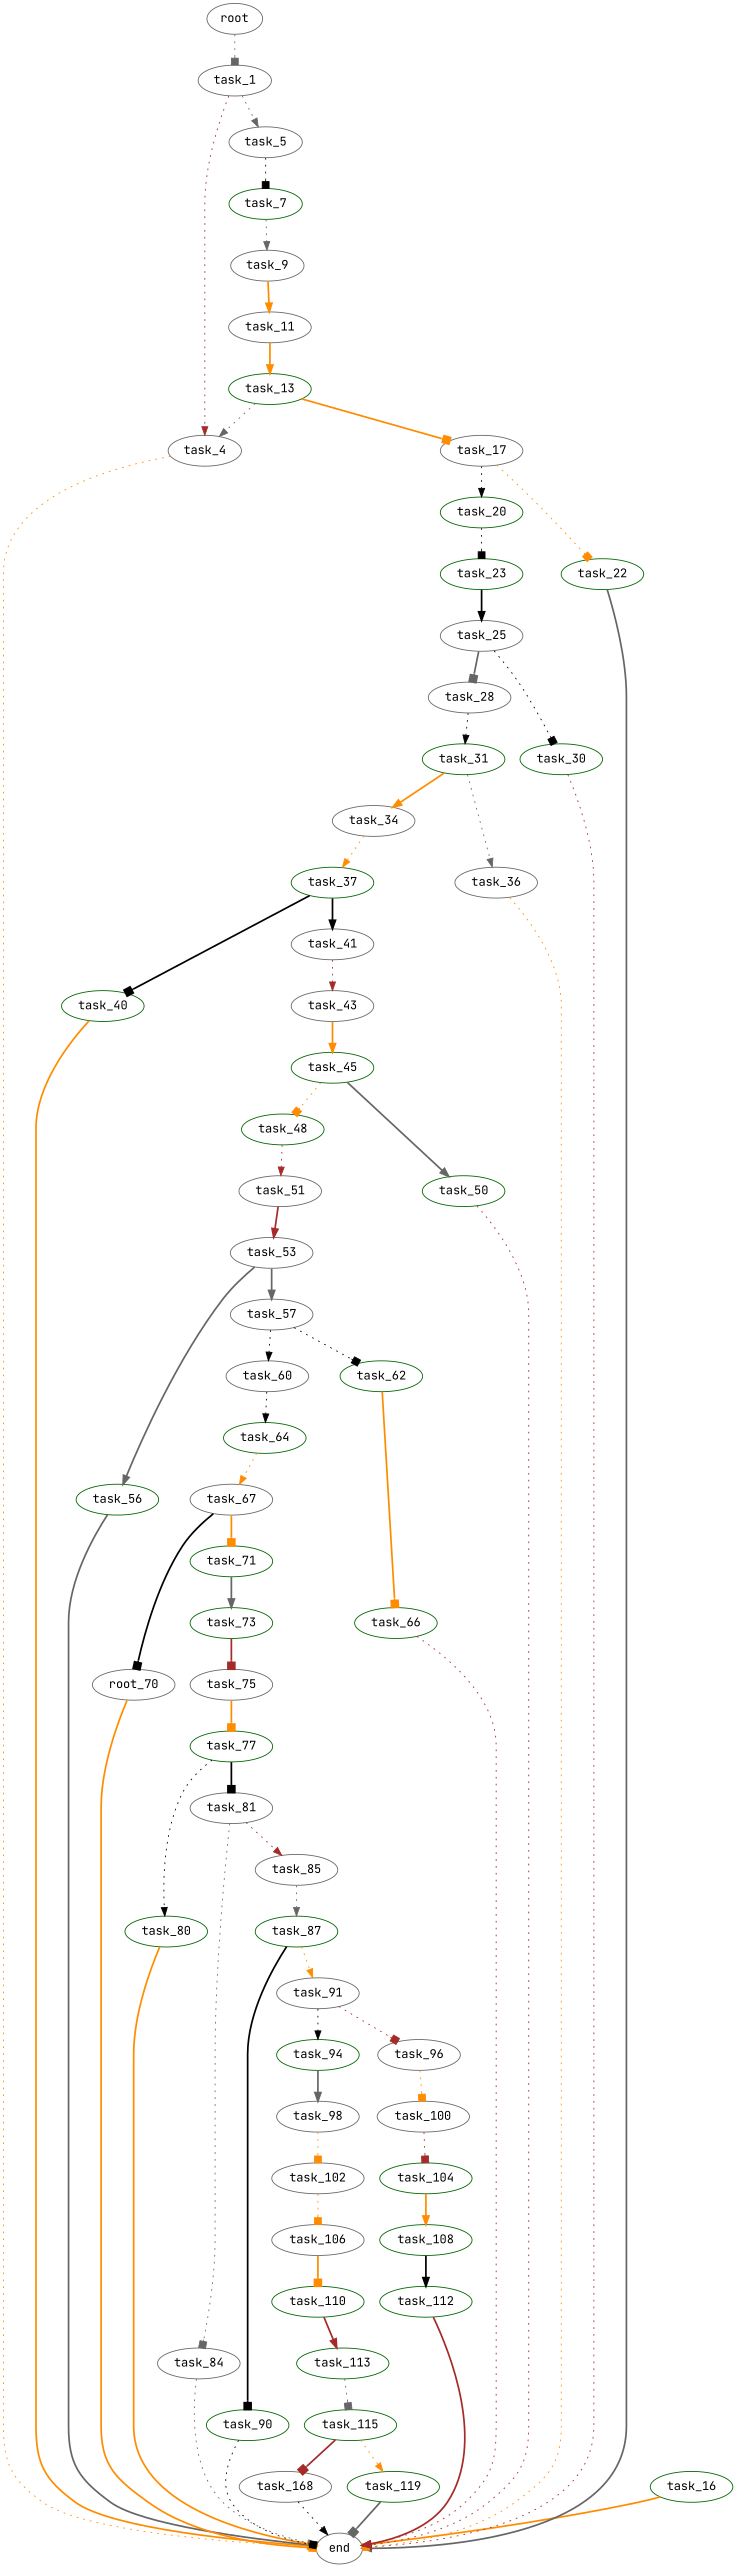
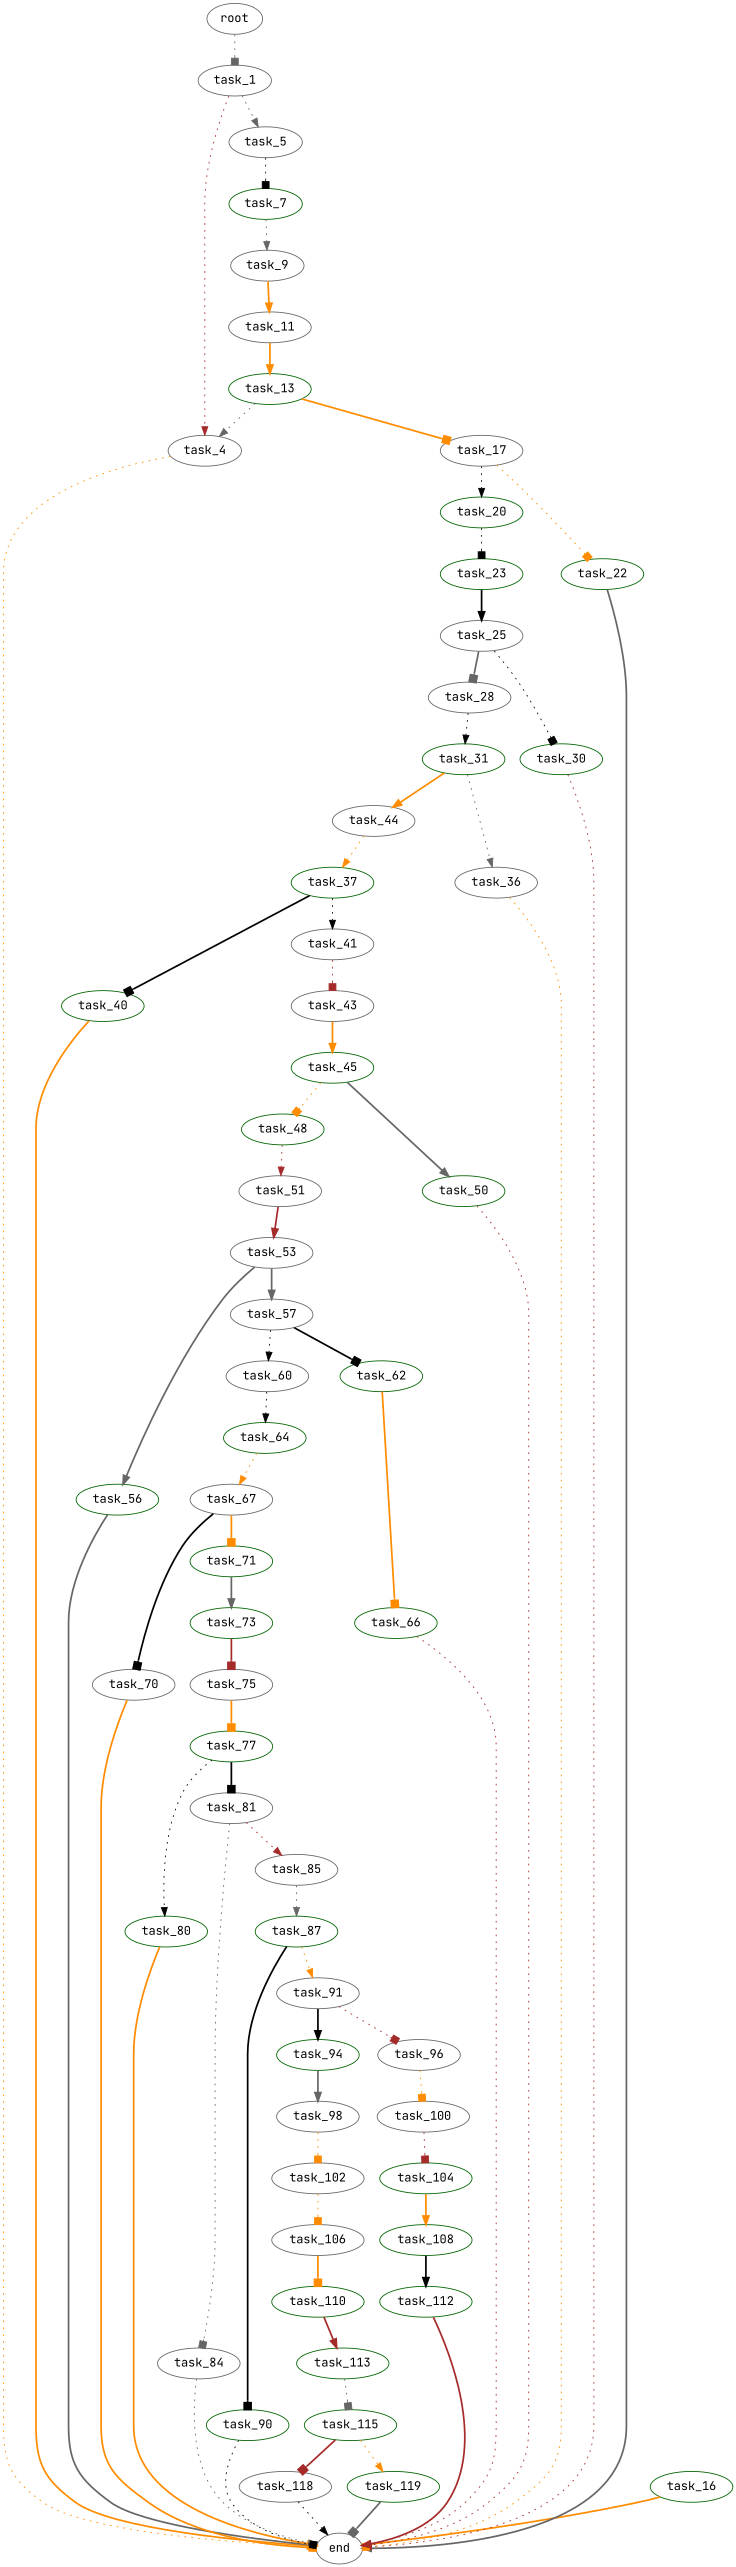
(374, 821) -> (374, 821)
(332, 909) -> (332, 909)
(332, 971) -> (332, 971)
(323, 1343) -> (323, 1343)
(134, 1685) -> (134, 1685)
(318, 2020) -> (318, 2020)
(285, 2487) -> (285, 2487)
